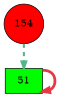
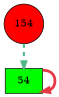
(24, 81) -> (24, 81)
